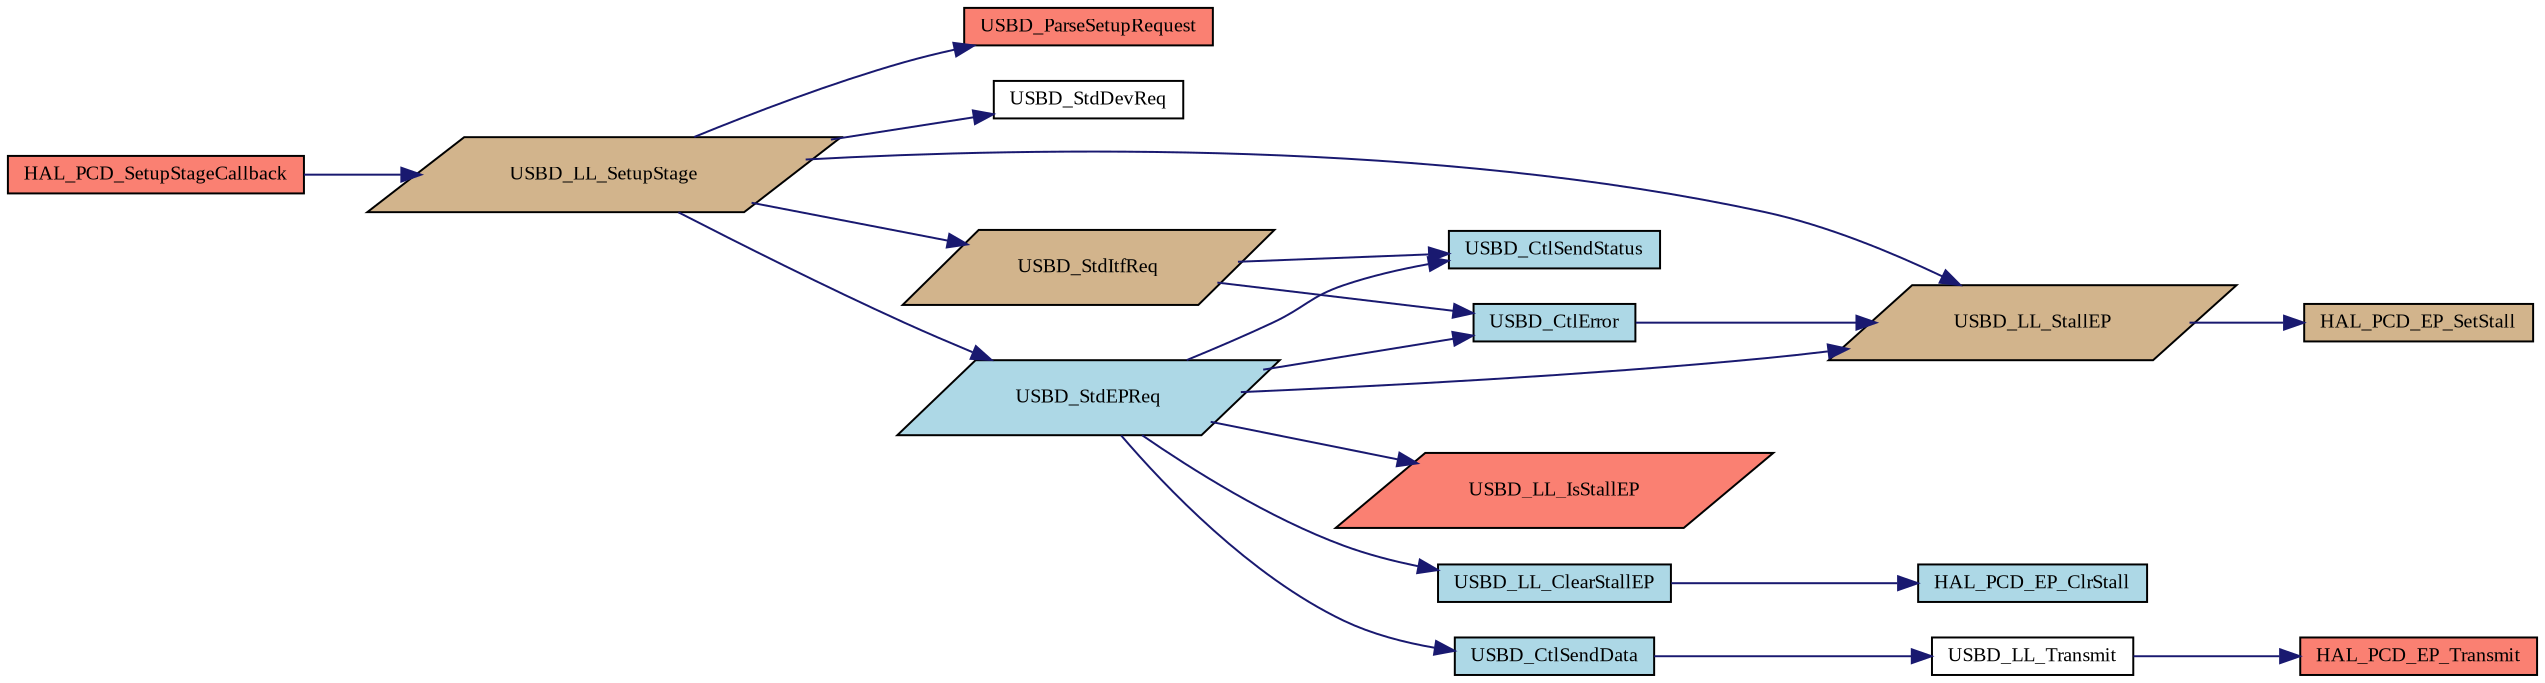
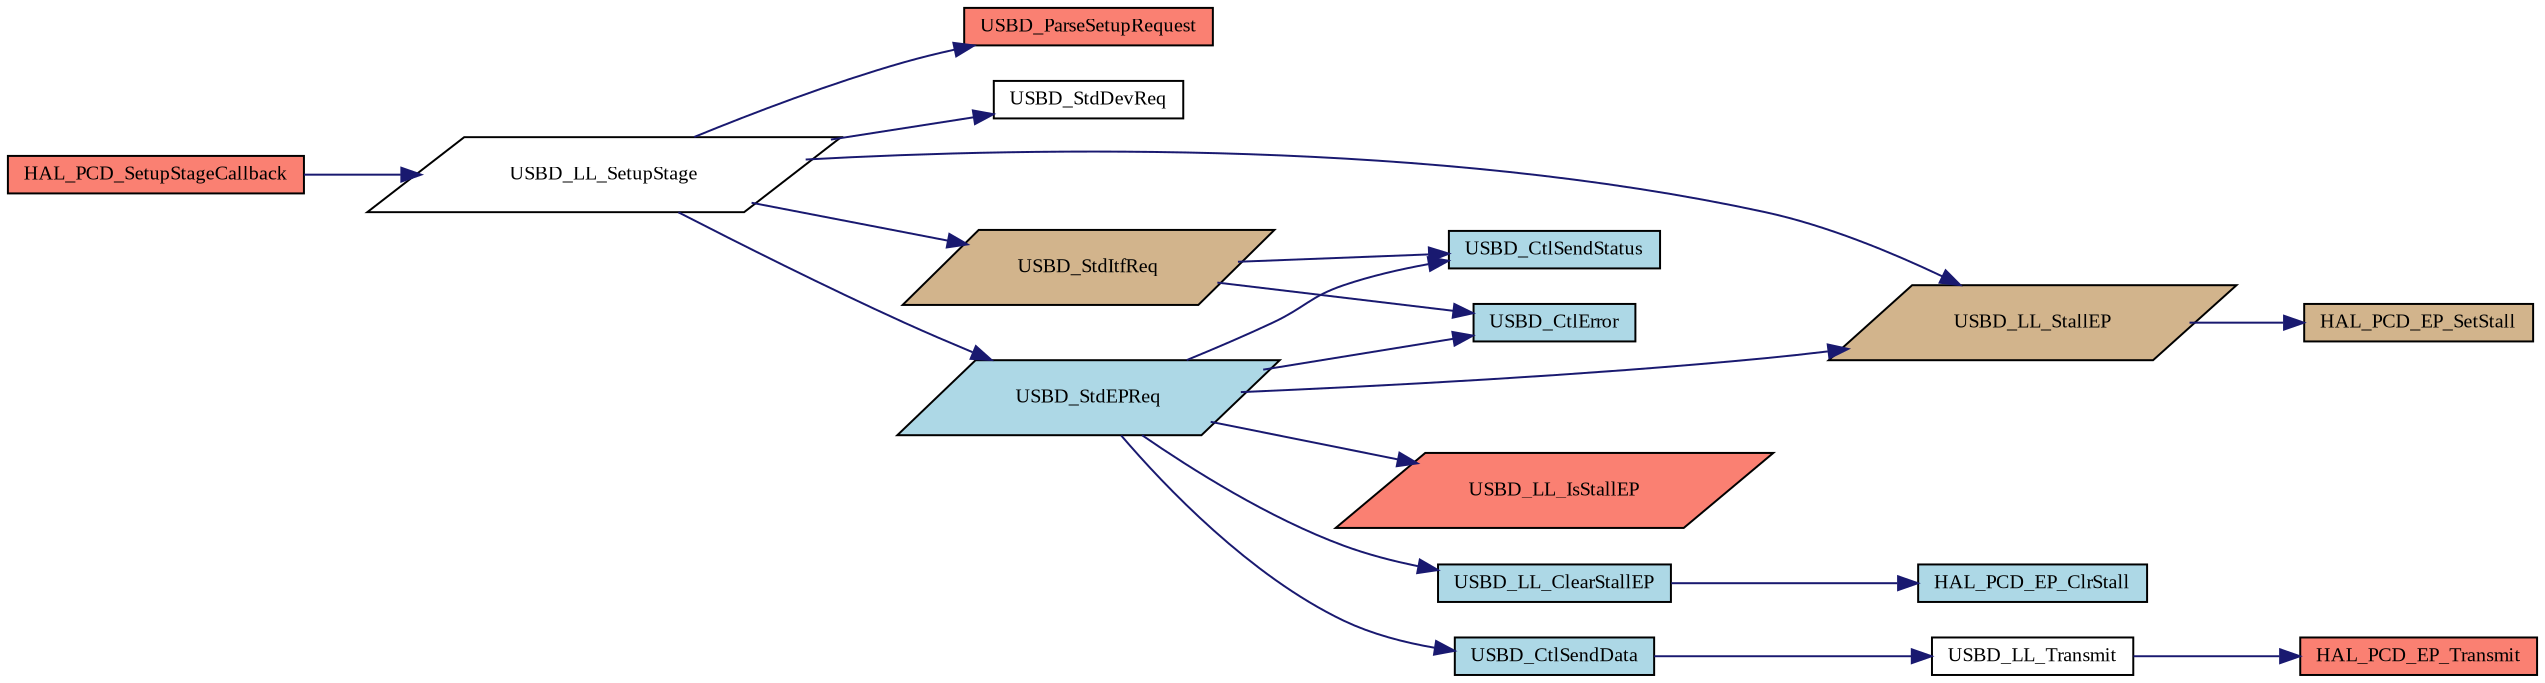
(604, 175) -> (604, 175)
(1746, 323) -> none
